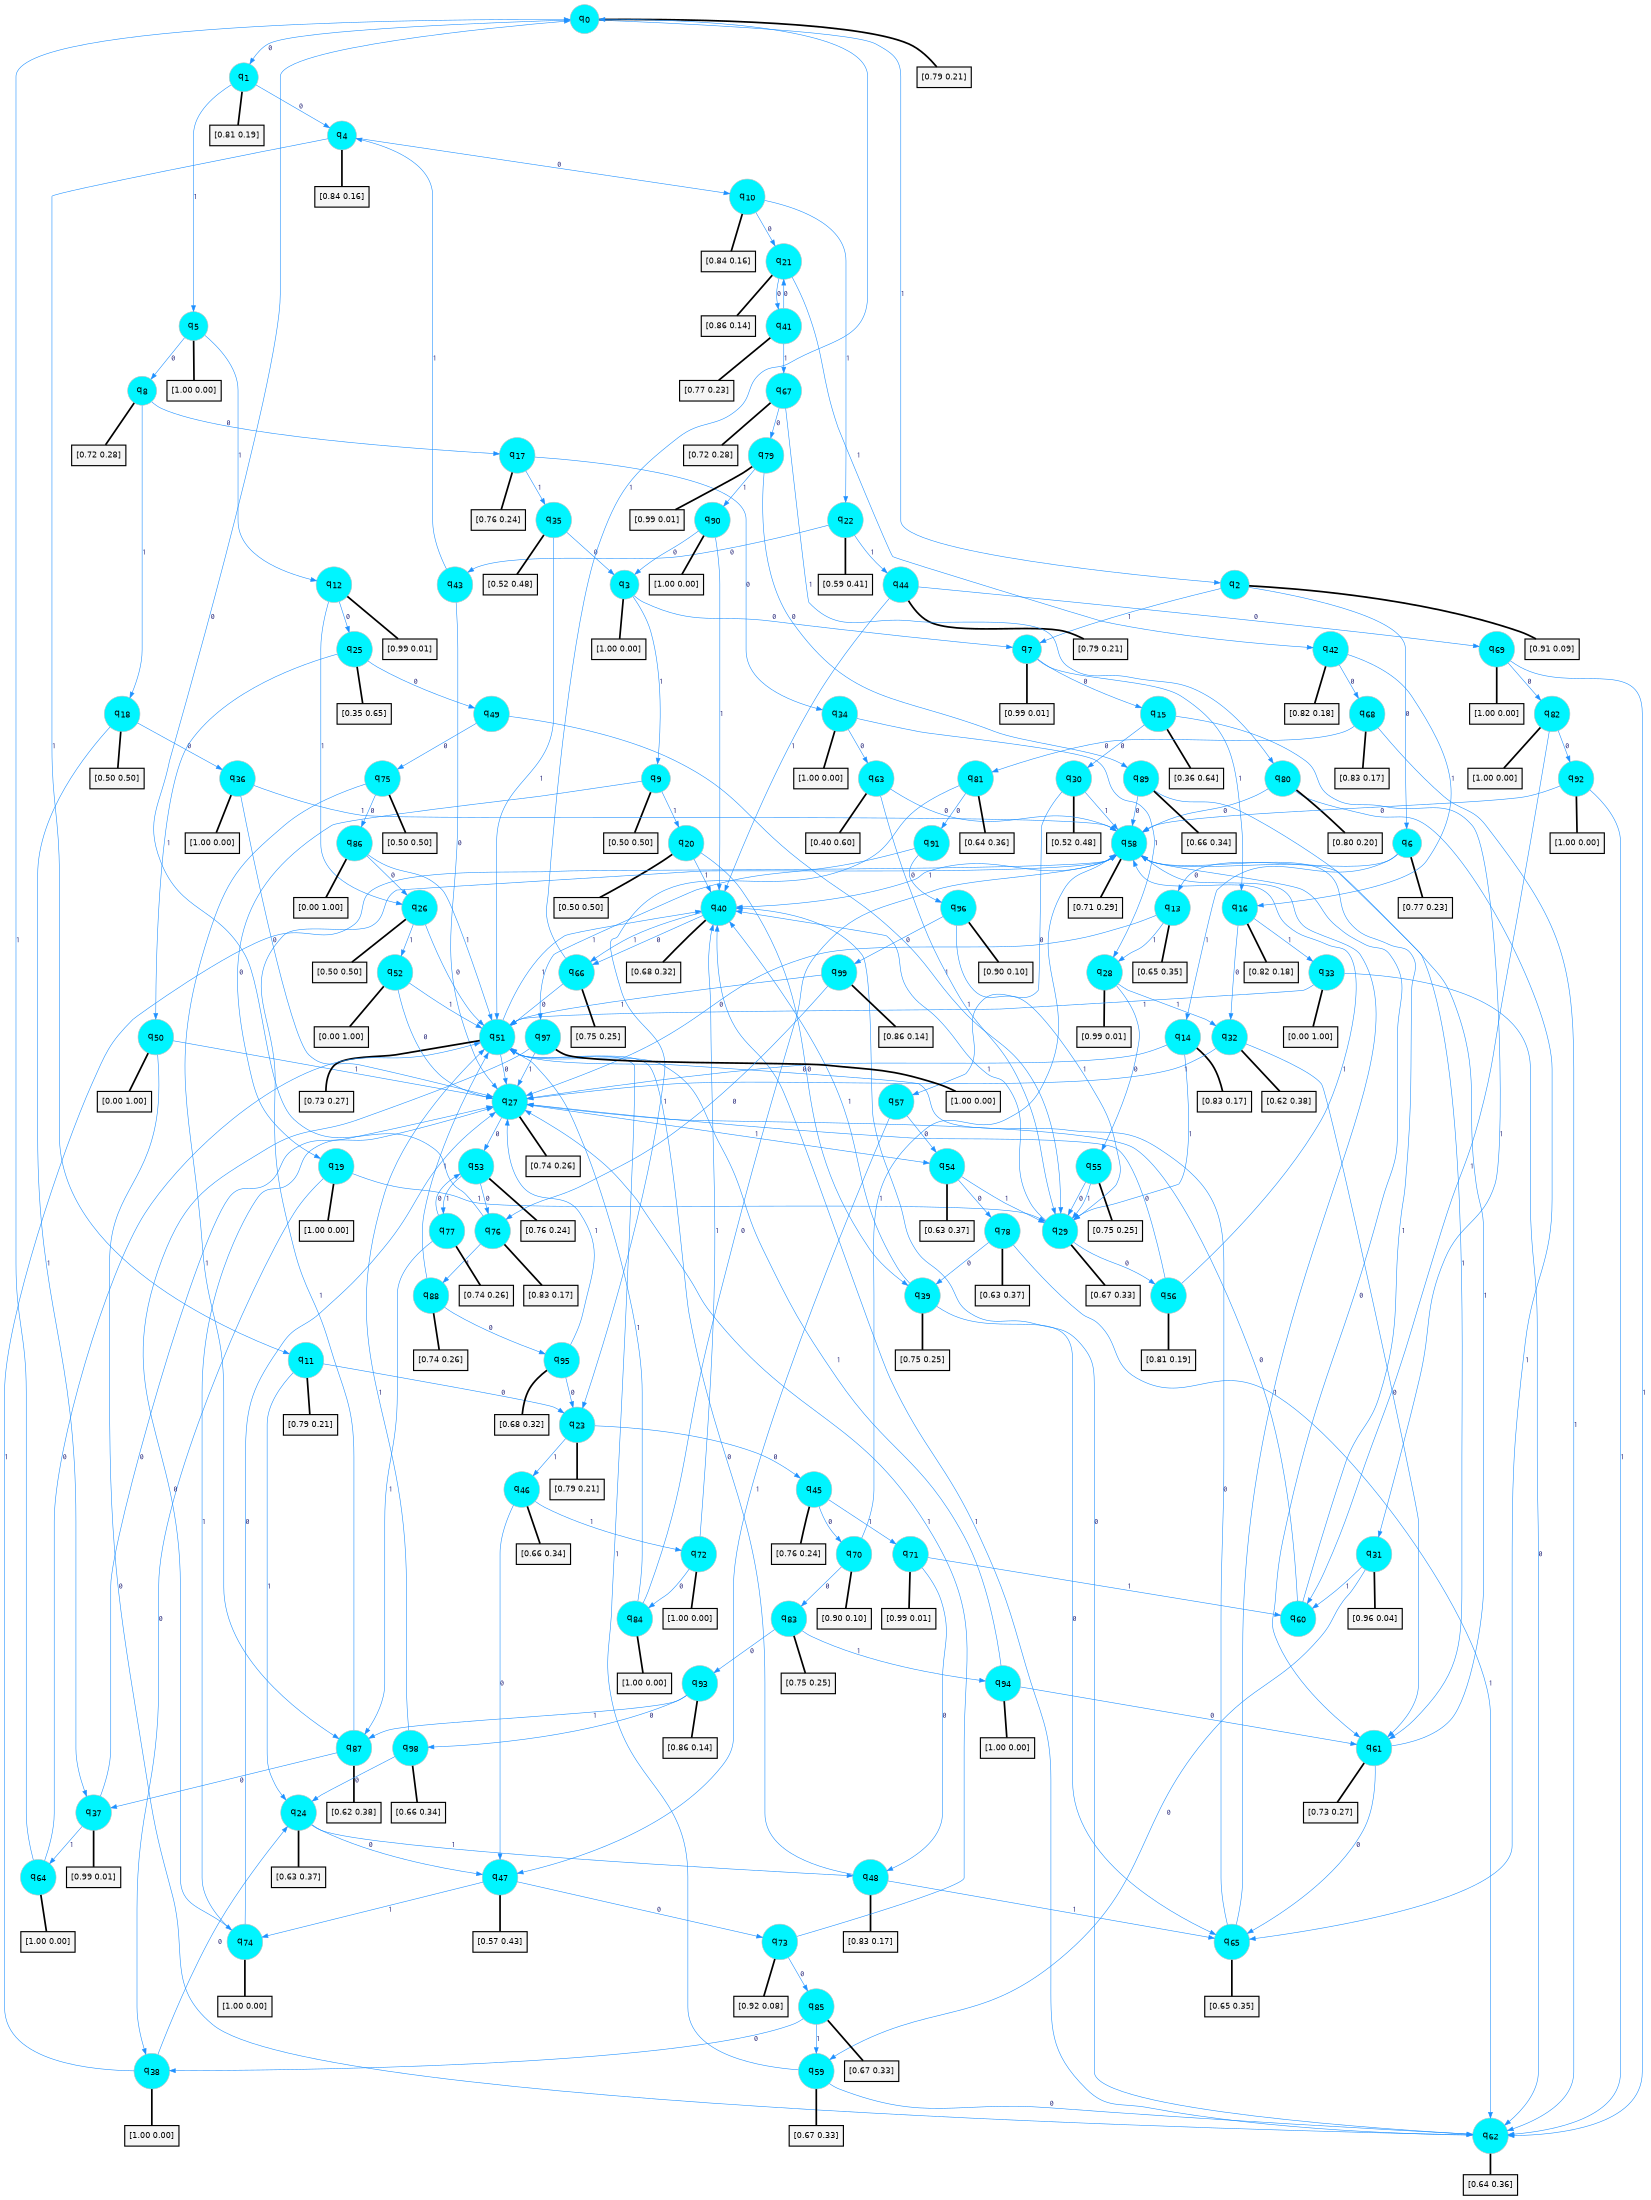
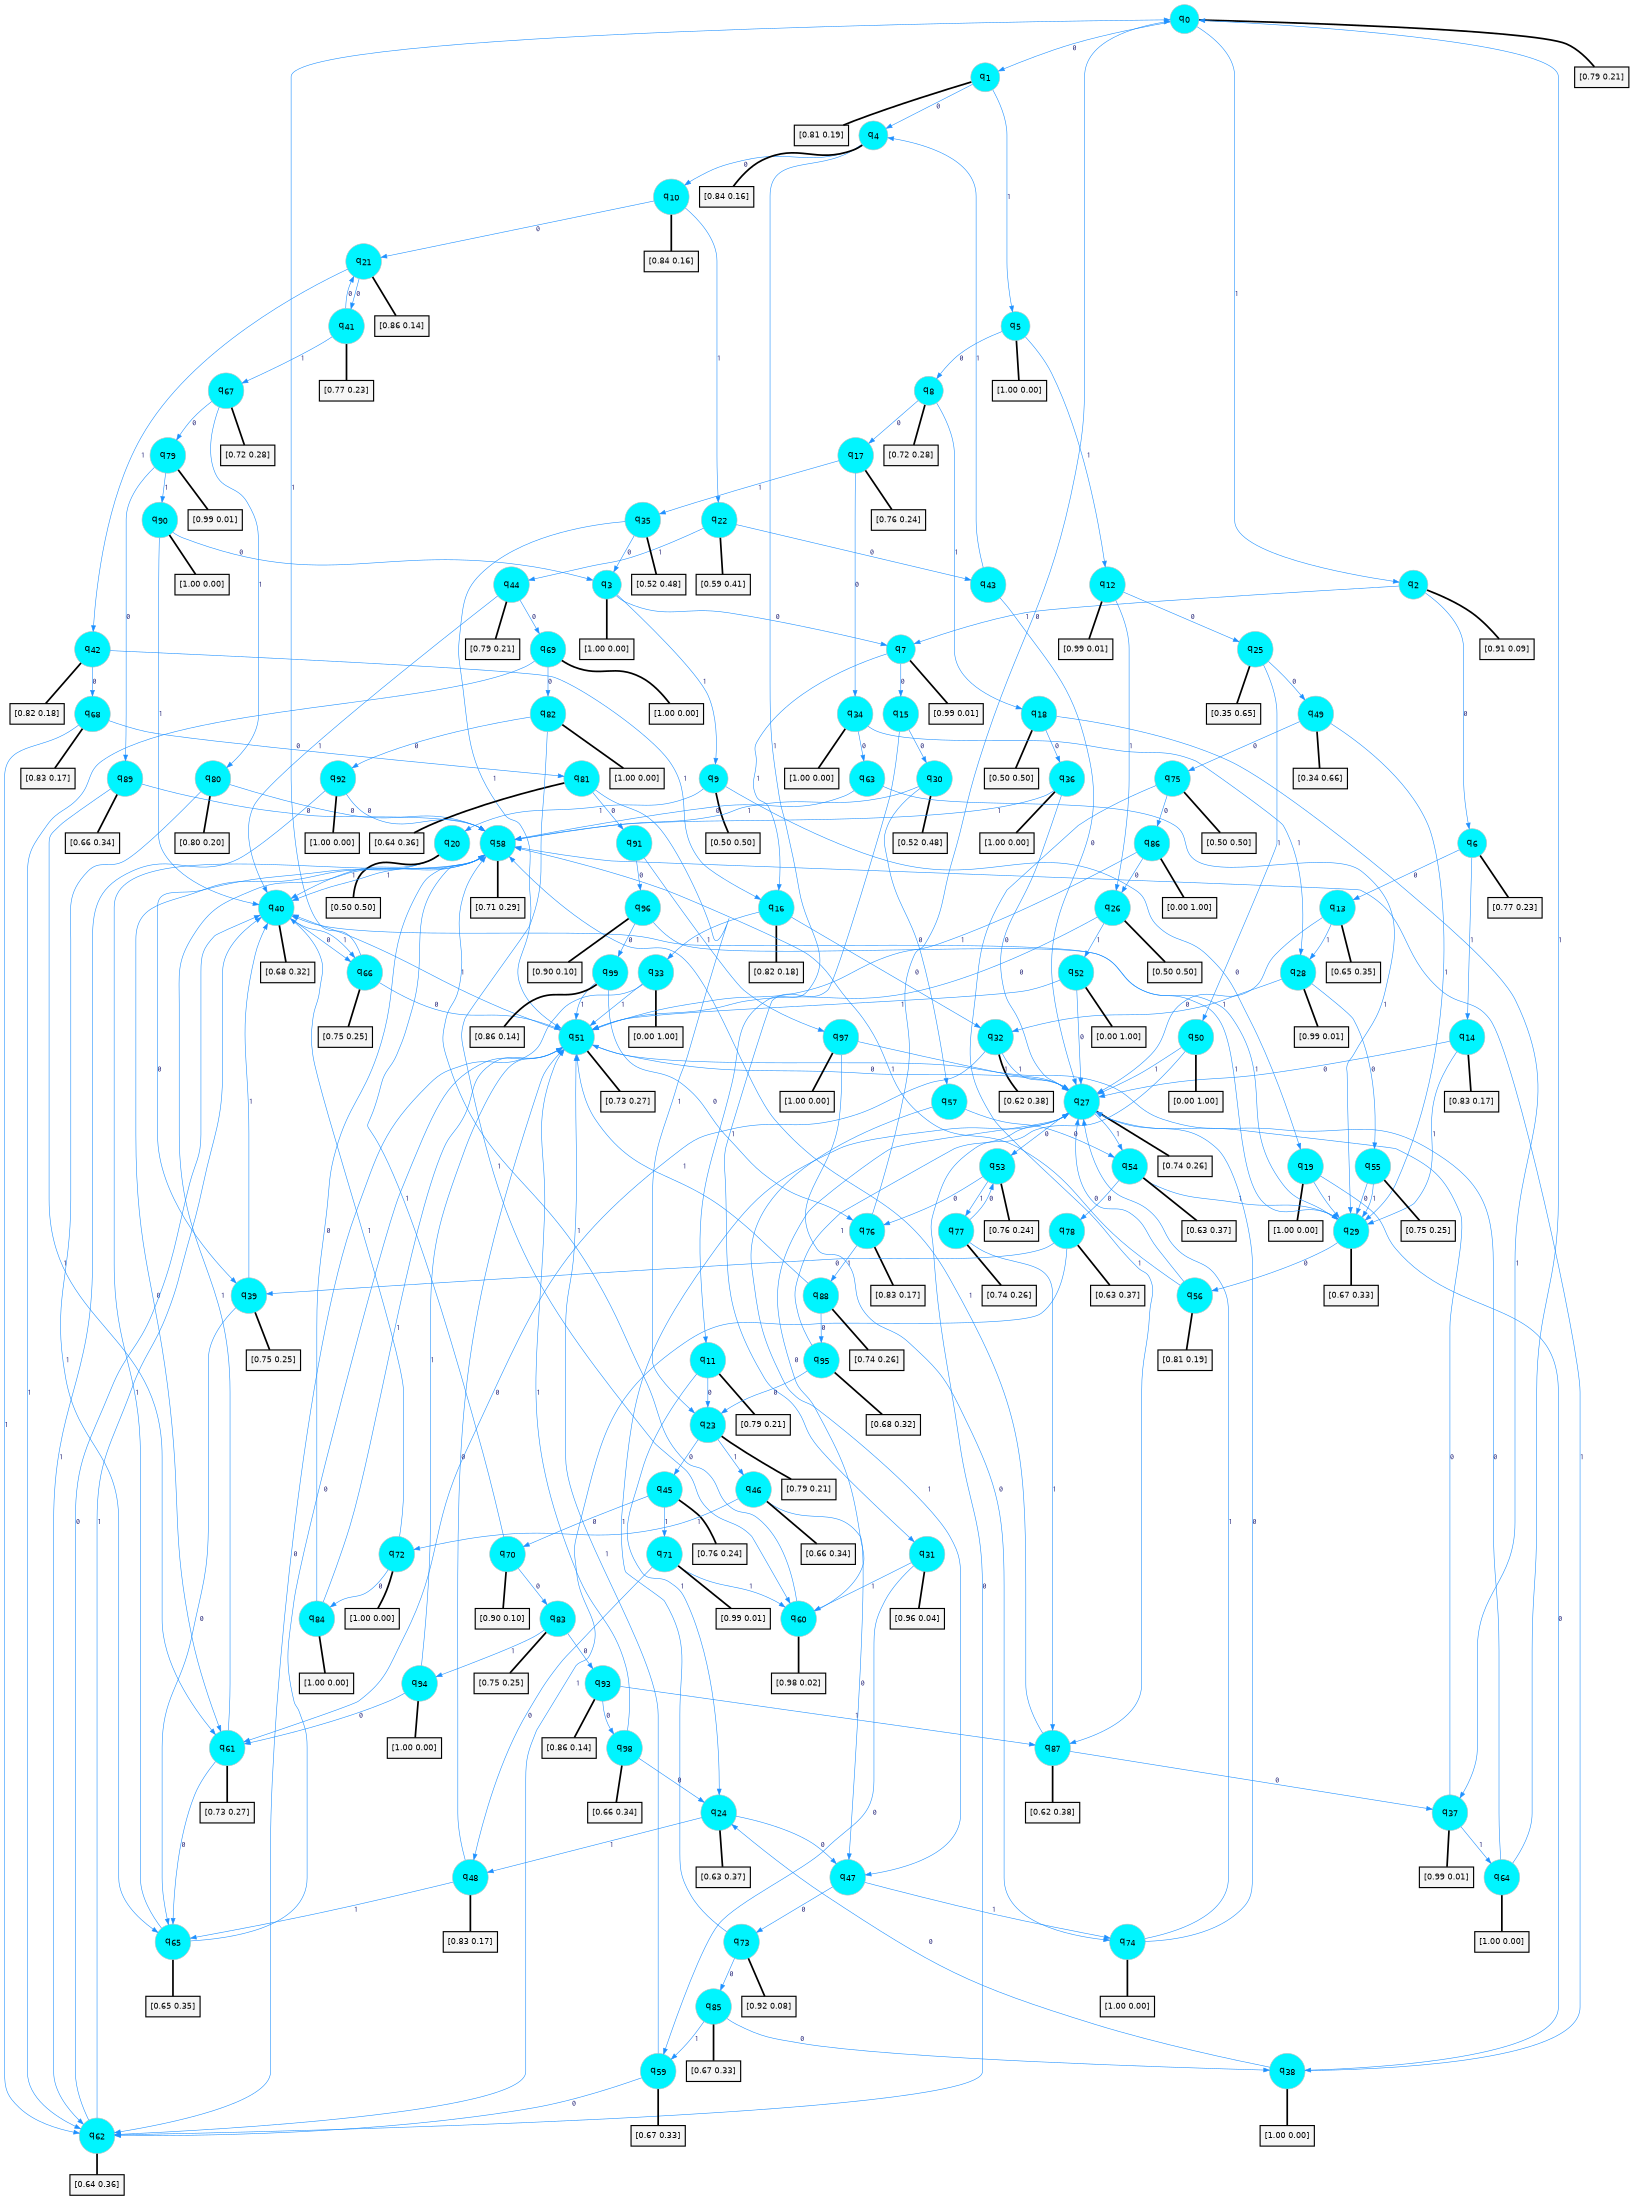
(1196, 779) -> none
none -> (1320, 779)
(833, 843) -> none
none -> (799, 1683)
(500, 1942) -> none
